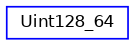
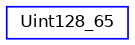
(67, 23) -> (67, 23)
